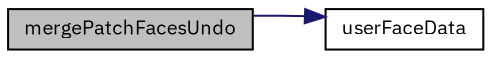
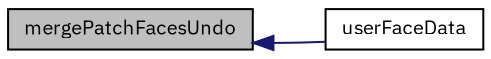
(279, 16) -> (300, 43)
